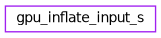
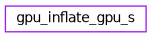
(80, 19) -> (76, 19)
